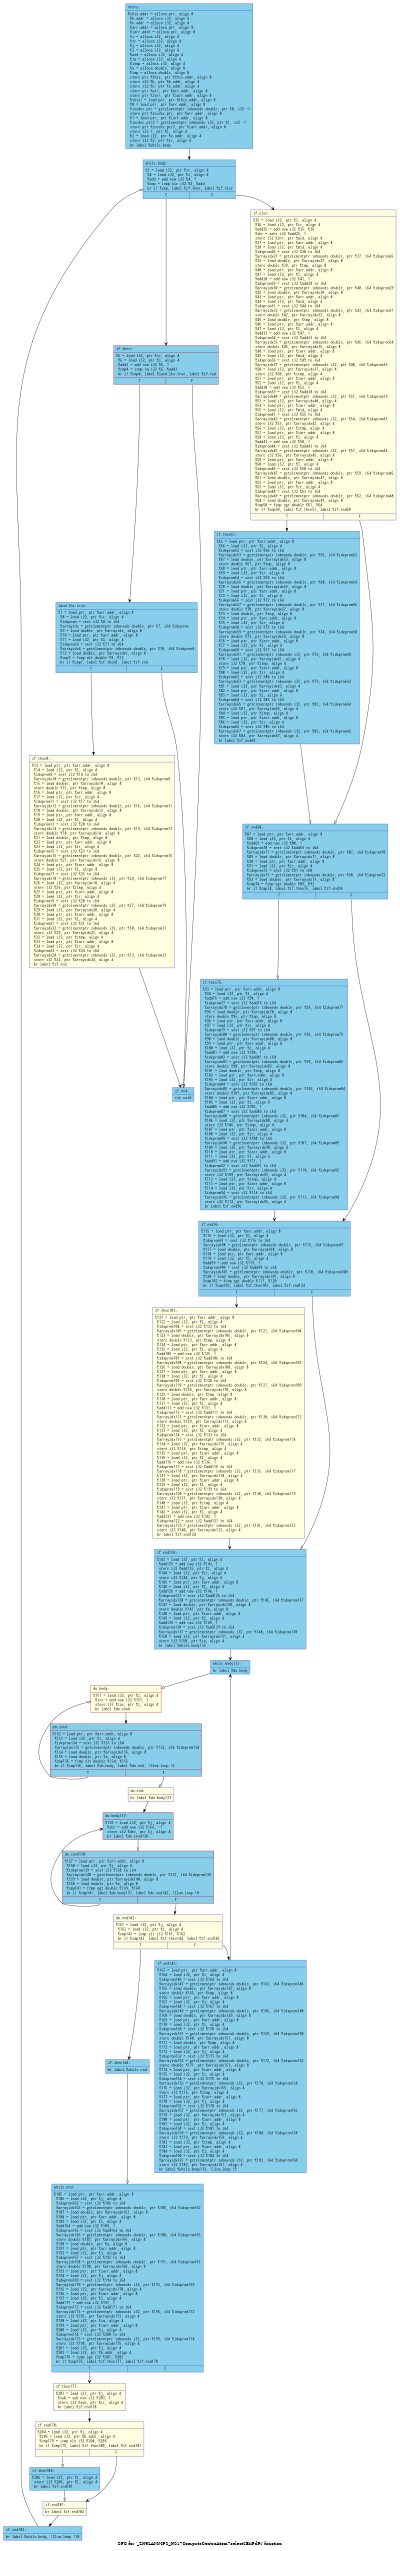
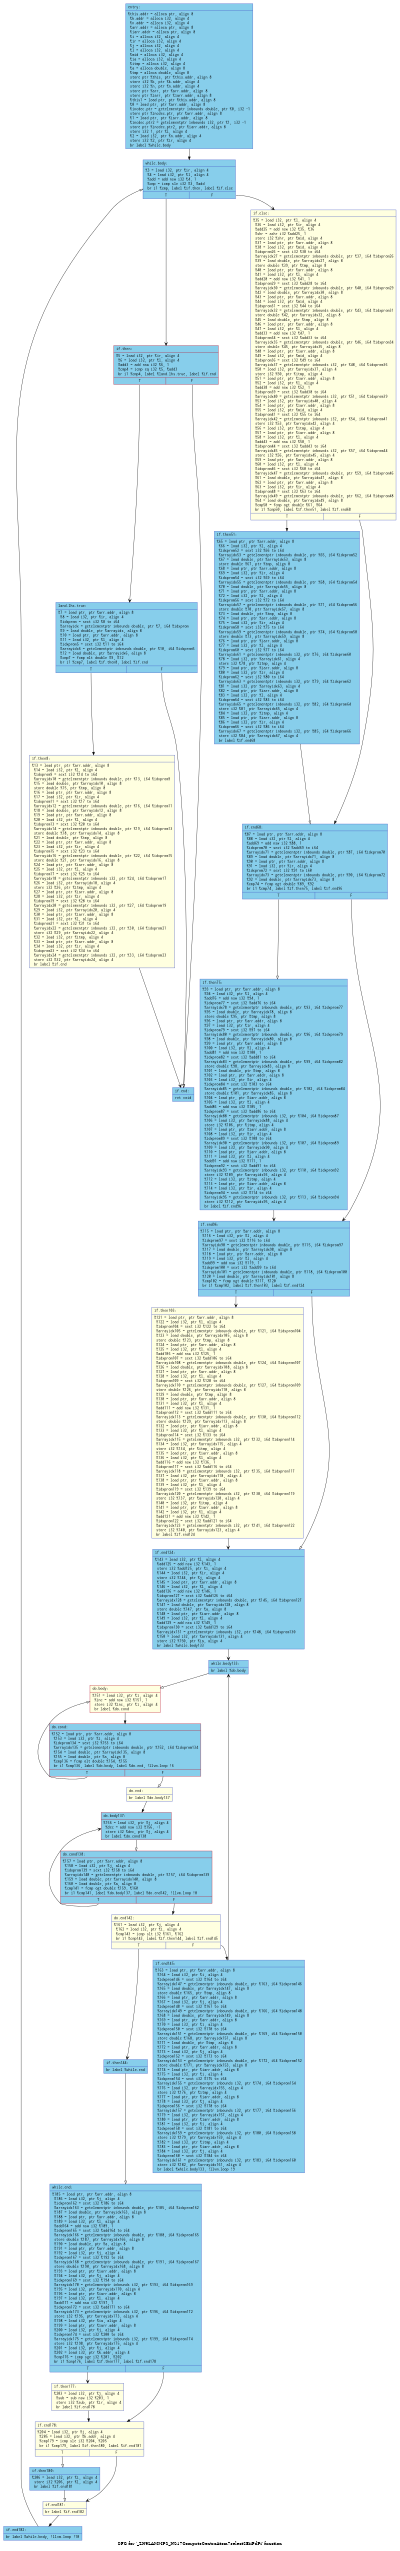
(372, 673) -> (372, 673)
none -> (153, 2400)
